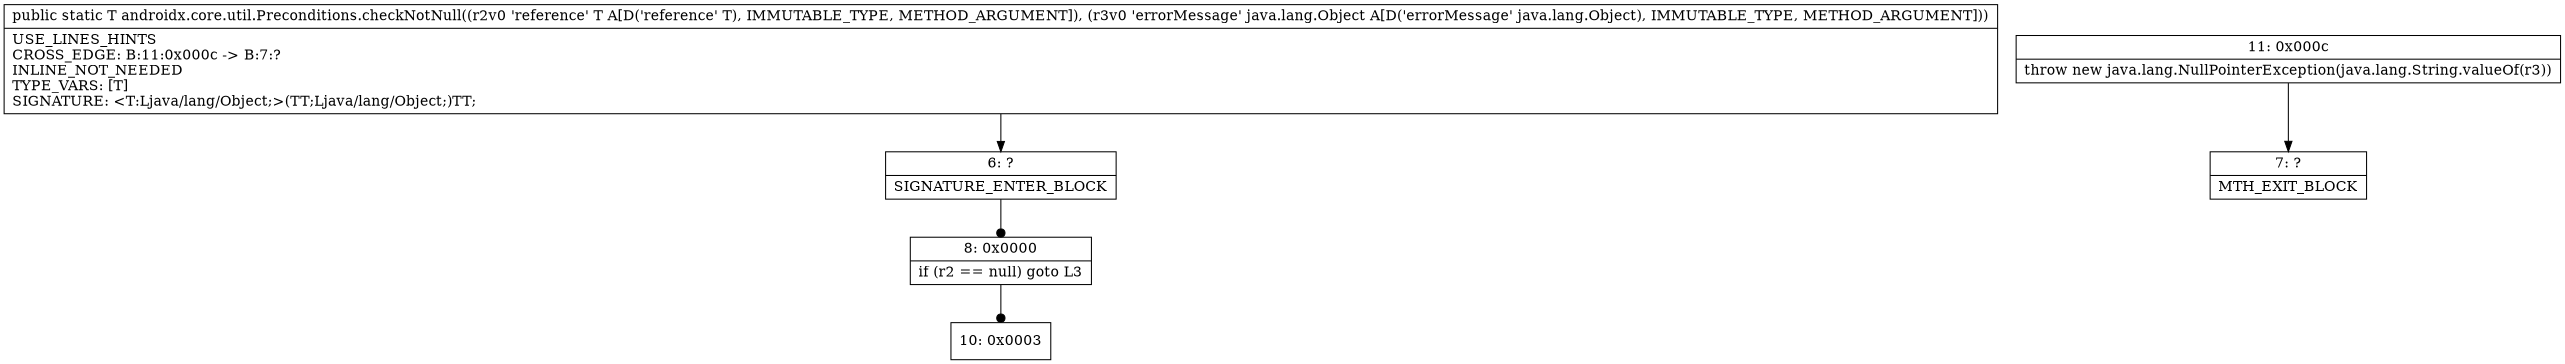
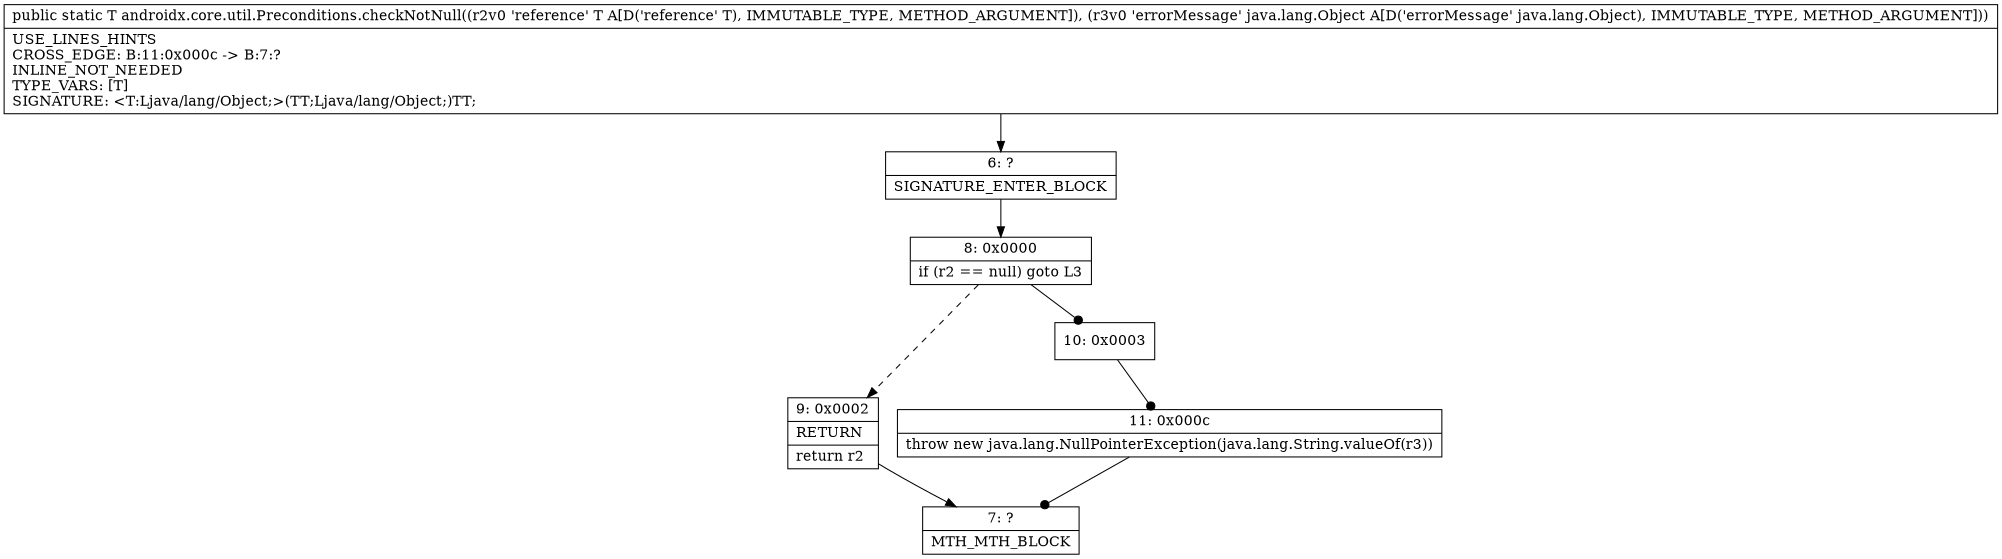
(2288, 112) -> (1089, 480)
(2288, 187) -> (1001, 542)
(1001, 214) -> (1001, 213)
none -> (1133, 381)
none -> (833, 433)
